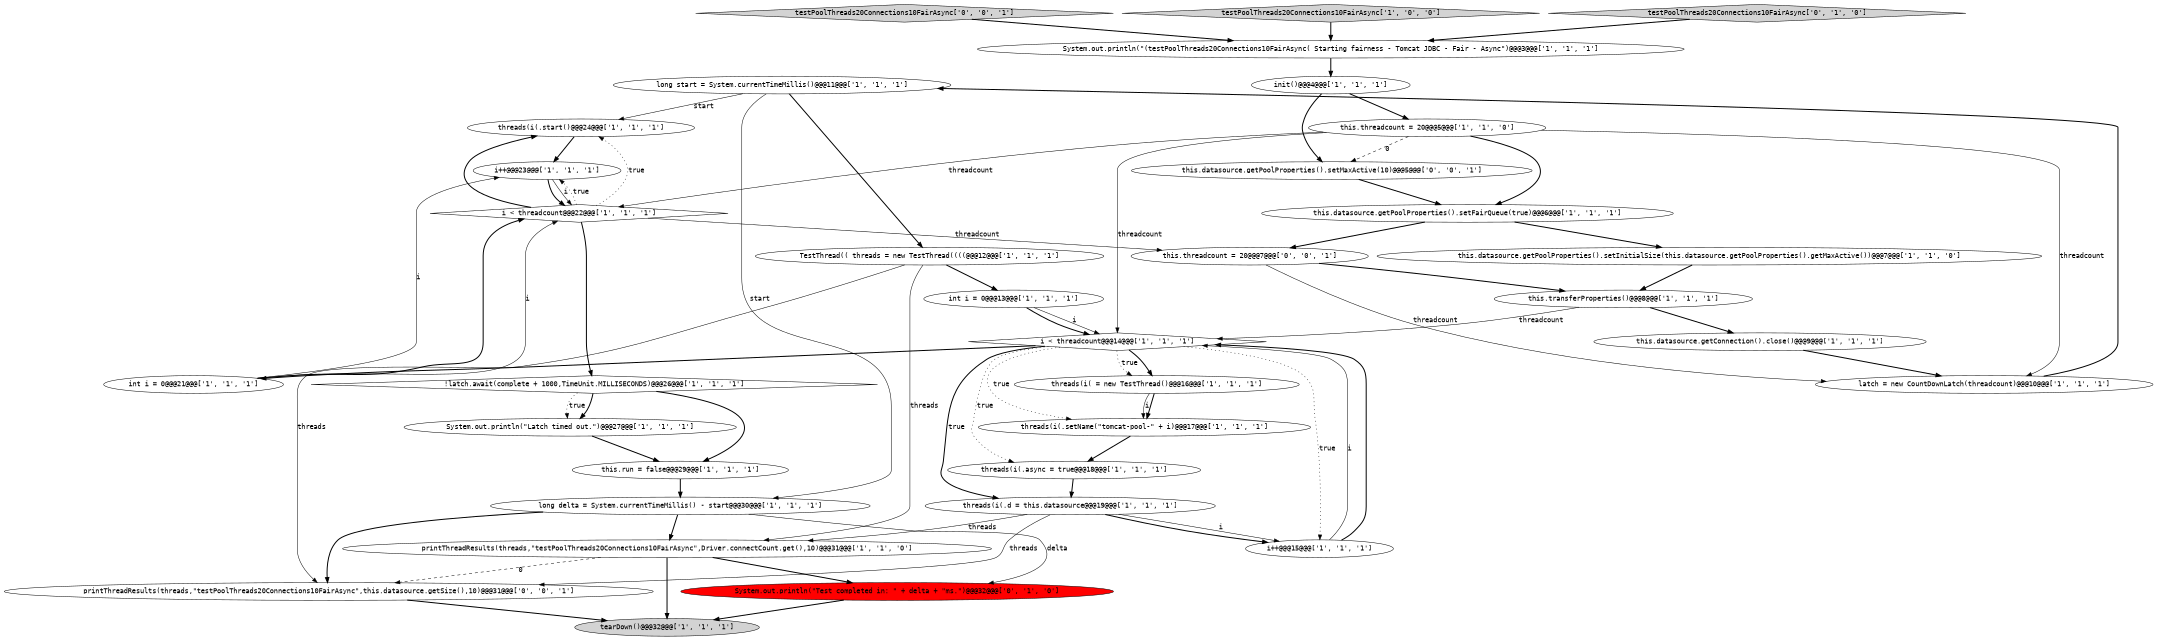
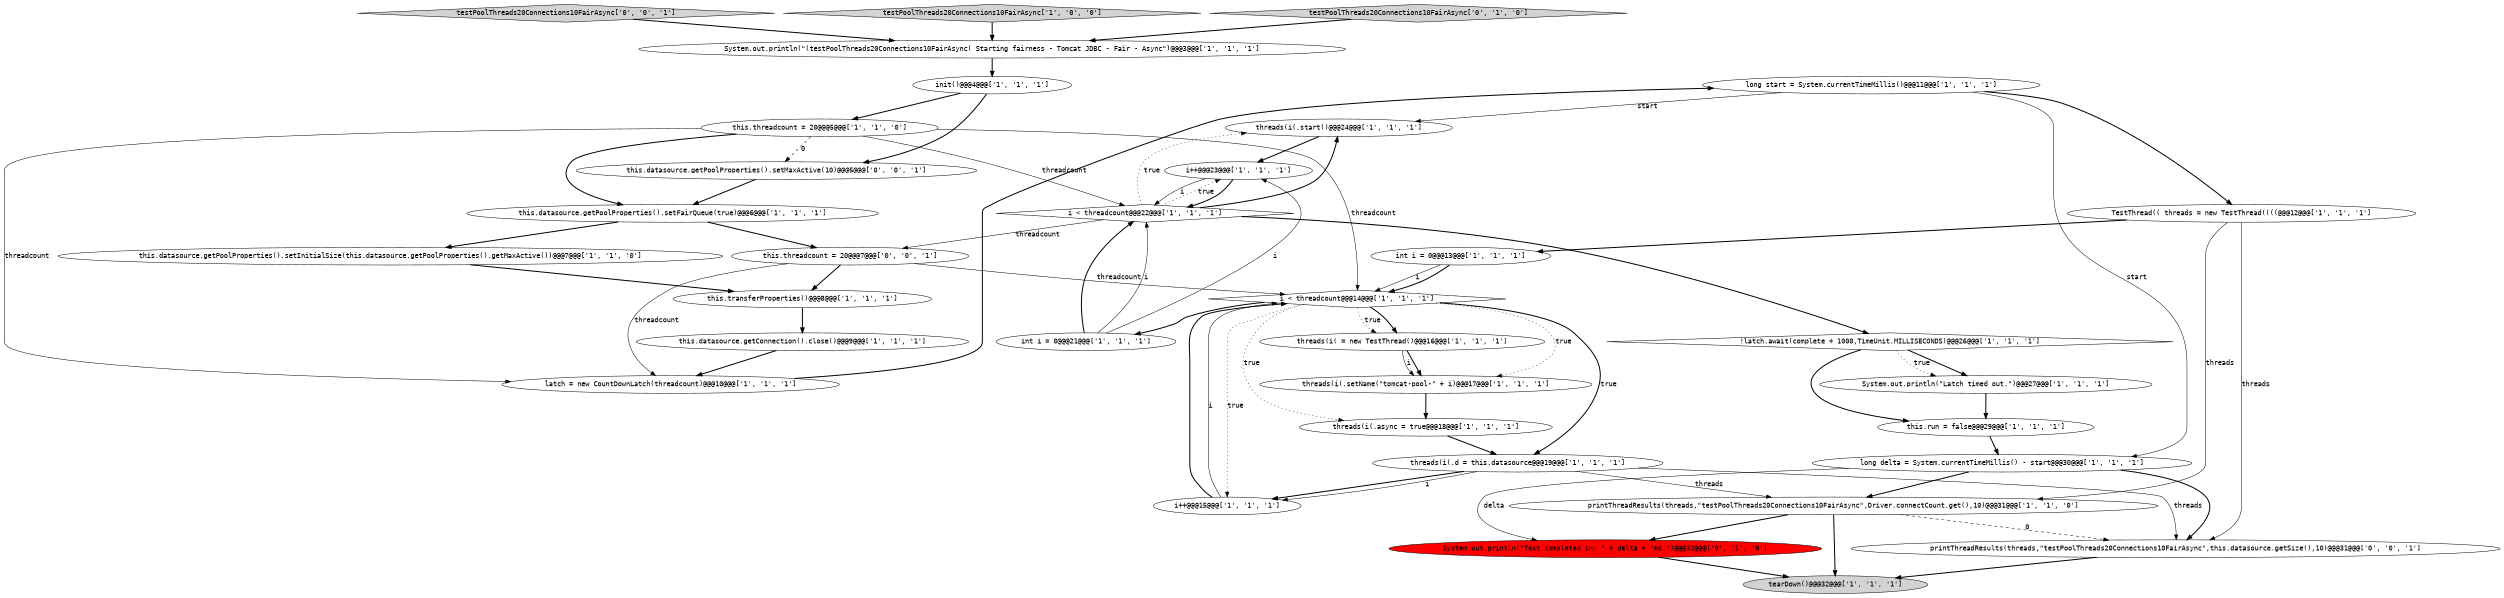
(1401, 329) -> (1097, 281)
